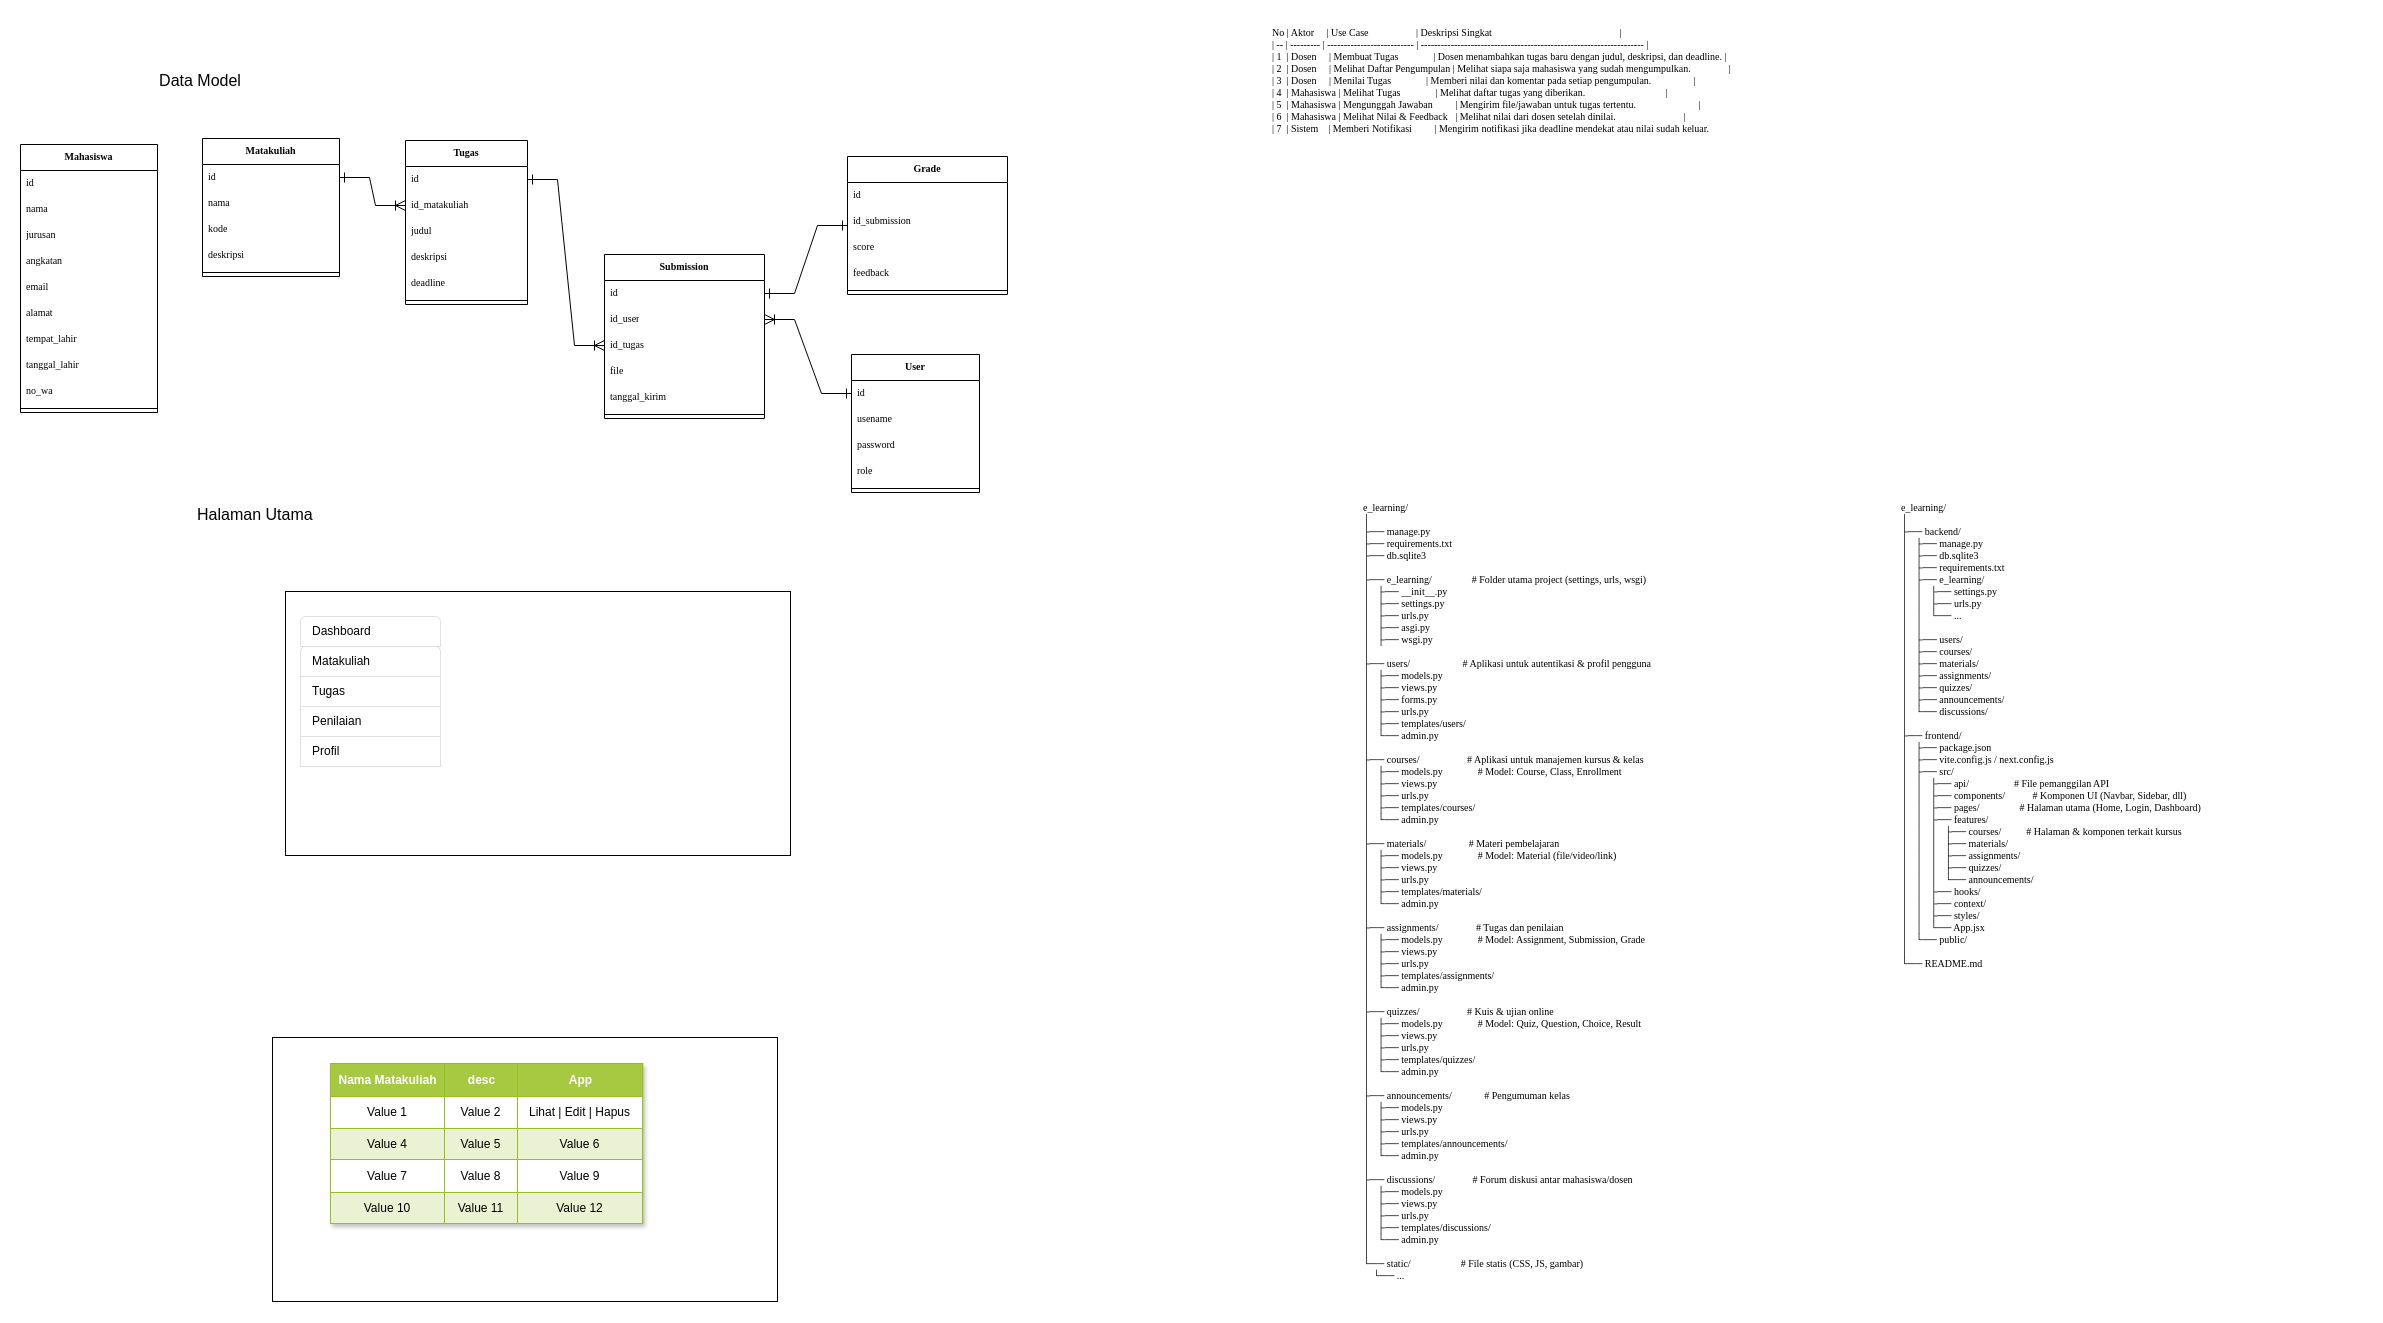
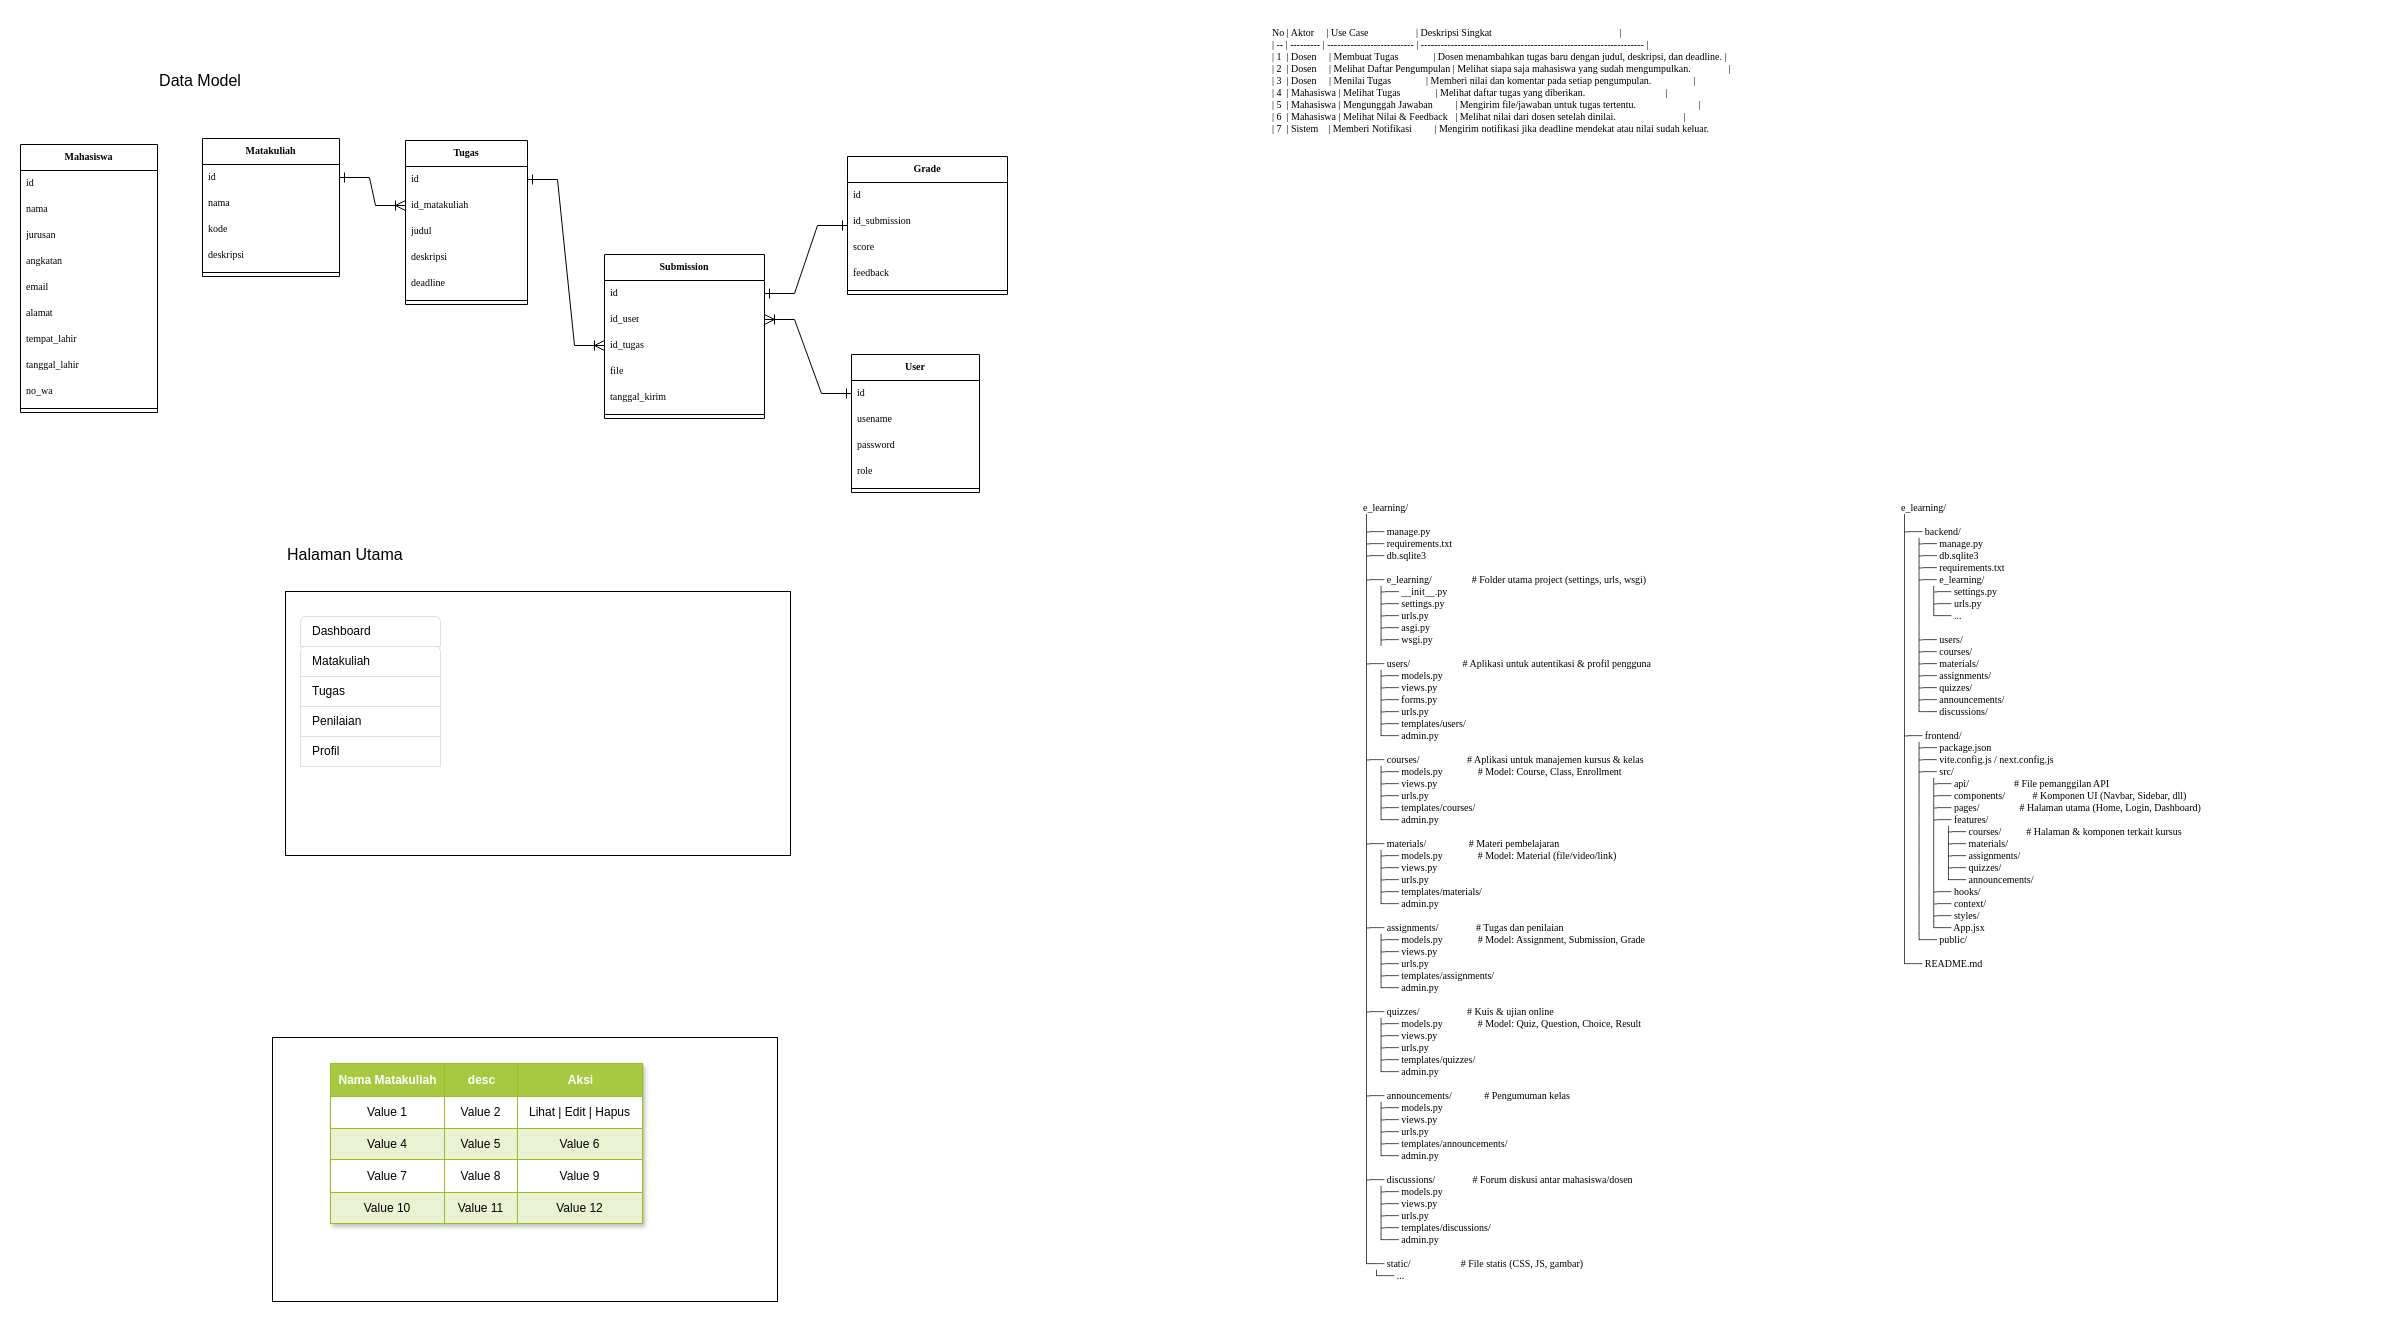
(262, 514) -> (352, 554)
(581, 1081) -> (581, 1081)
